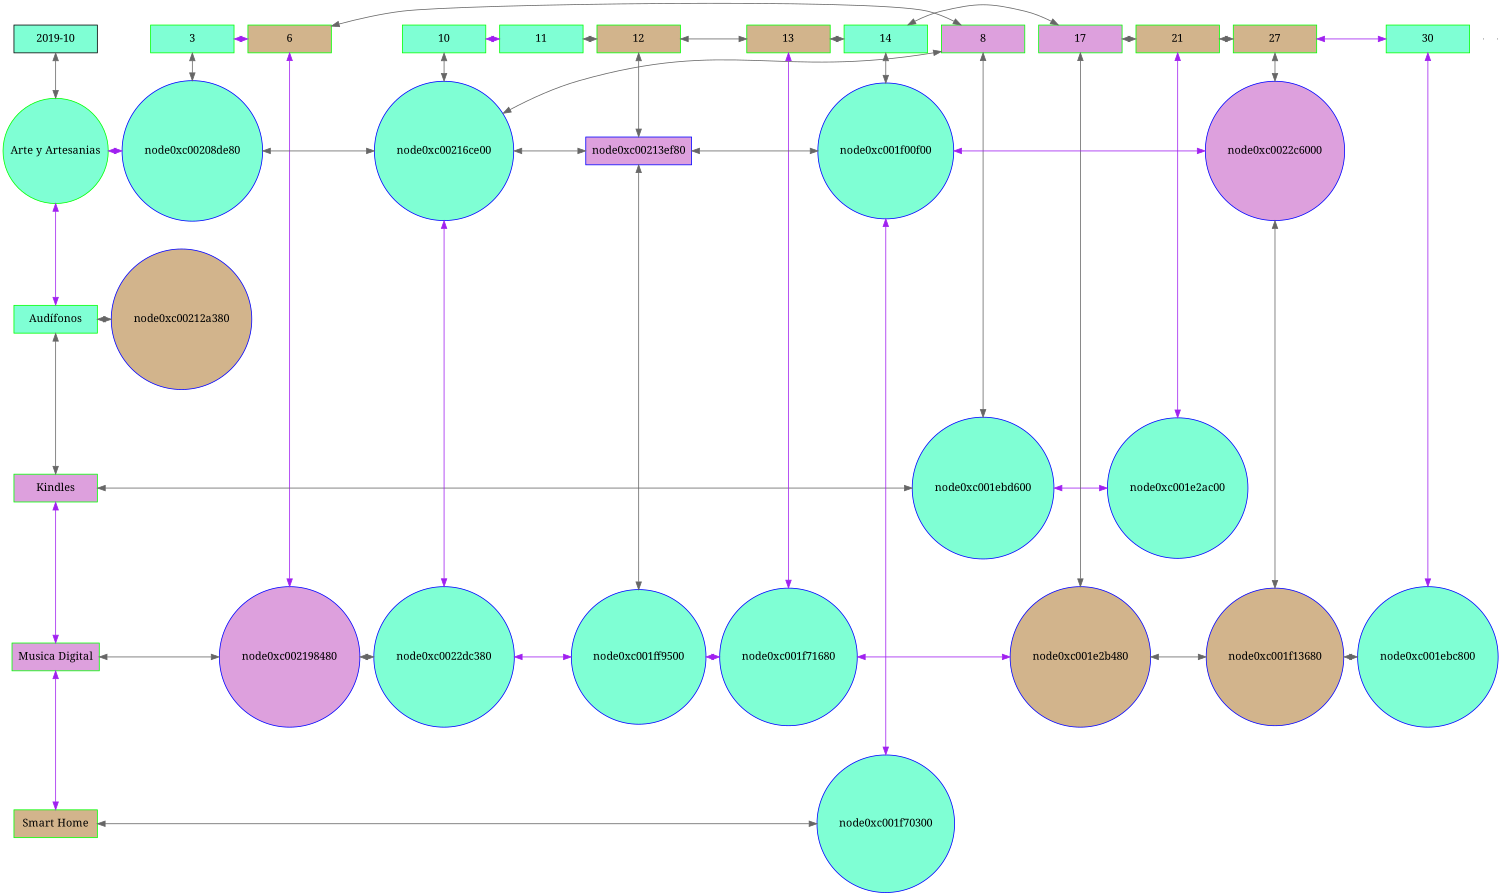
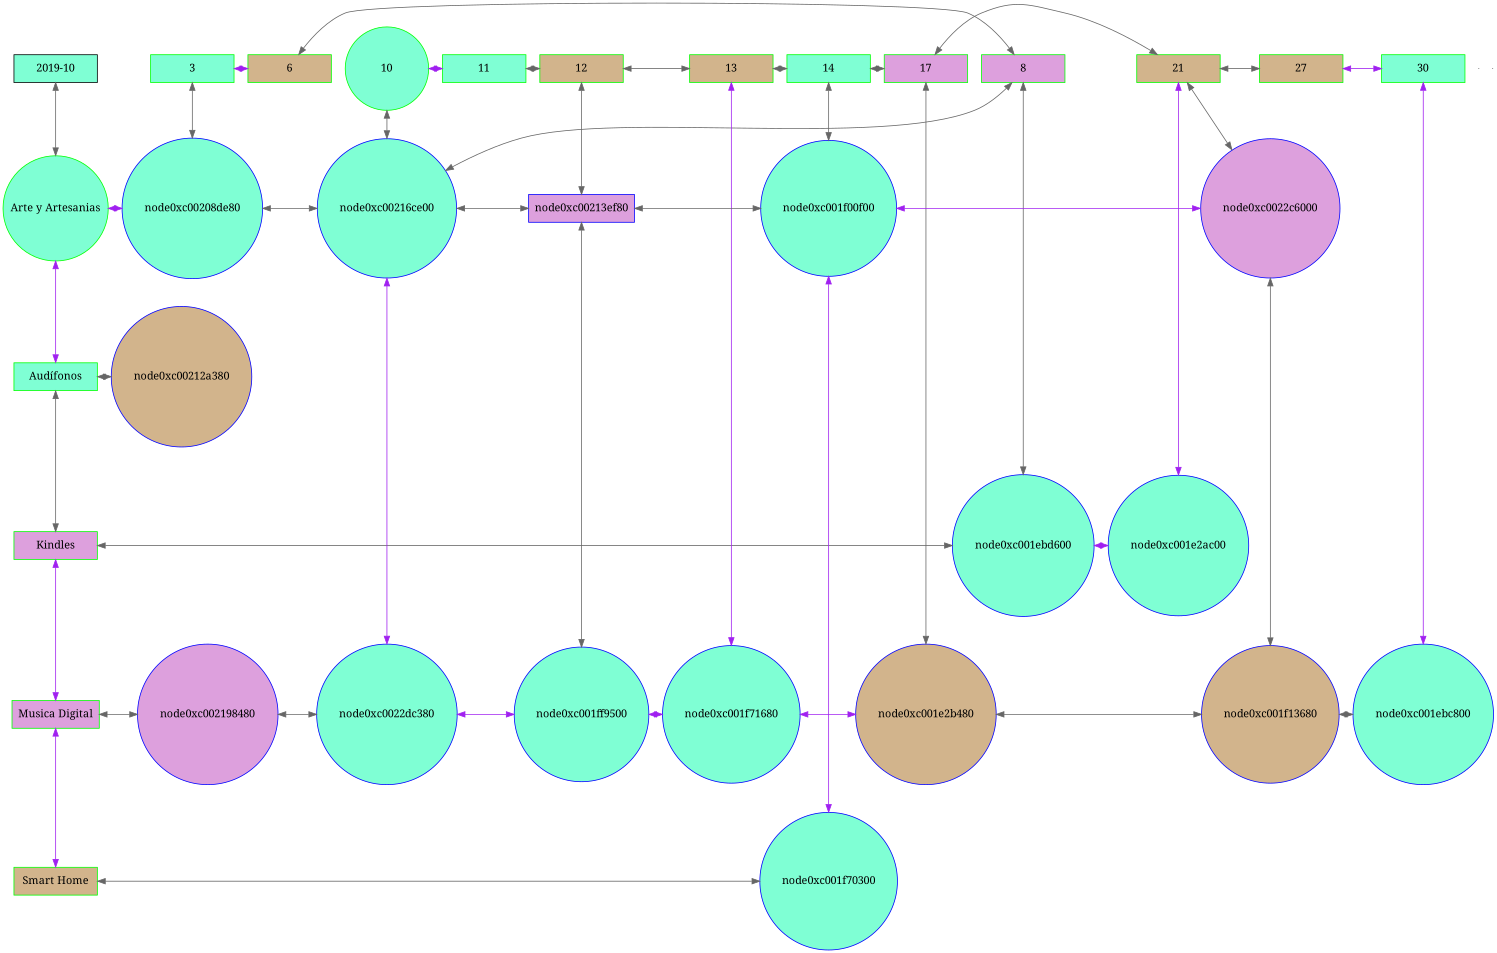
(444, 39) -> (387, 69)
(1275, 67) -> (1210, 116)
(290, 320) -> none
